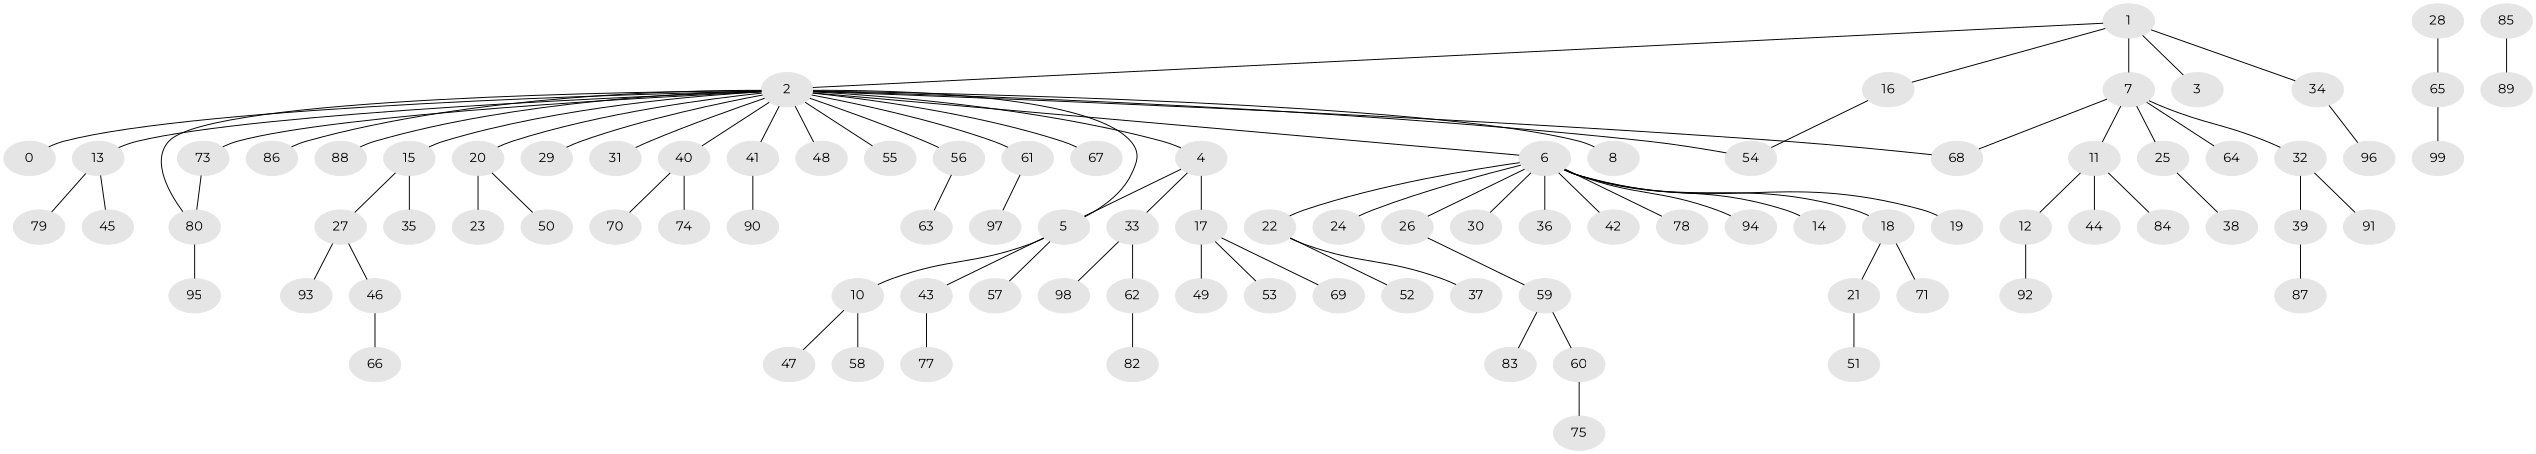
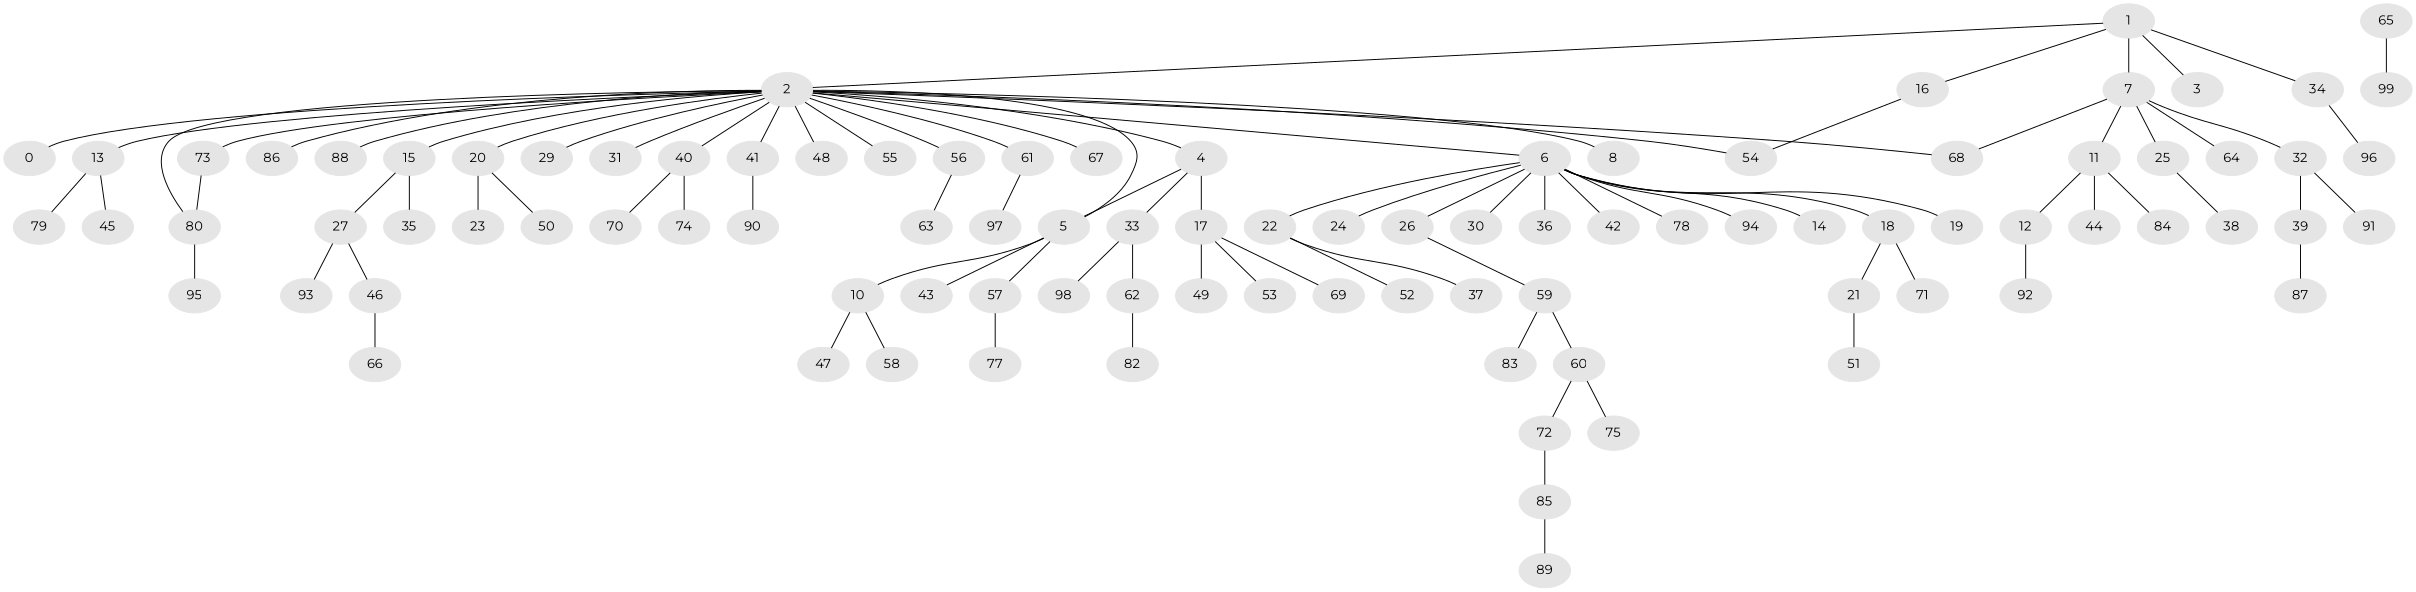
(2438, 21) -> none
(926, 330) -> (995, 330)
none -> (1545, 433)
